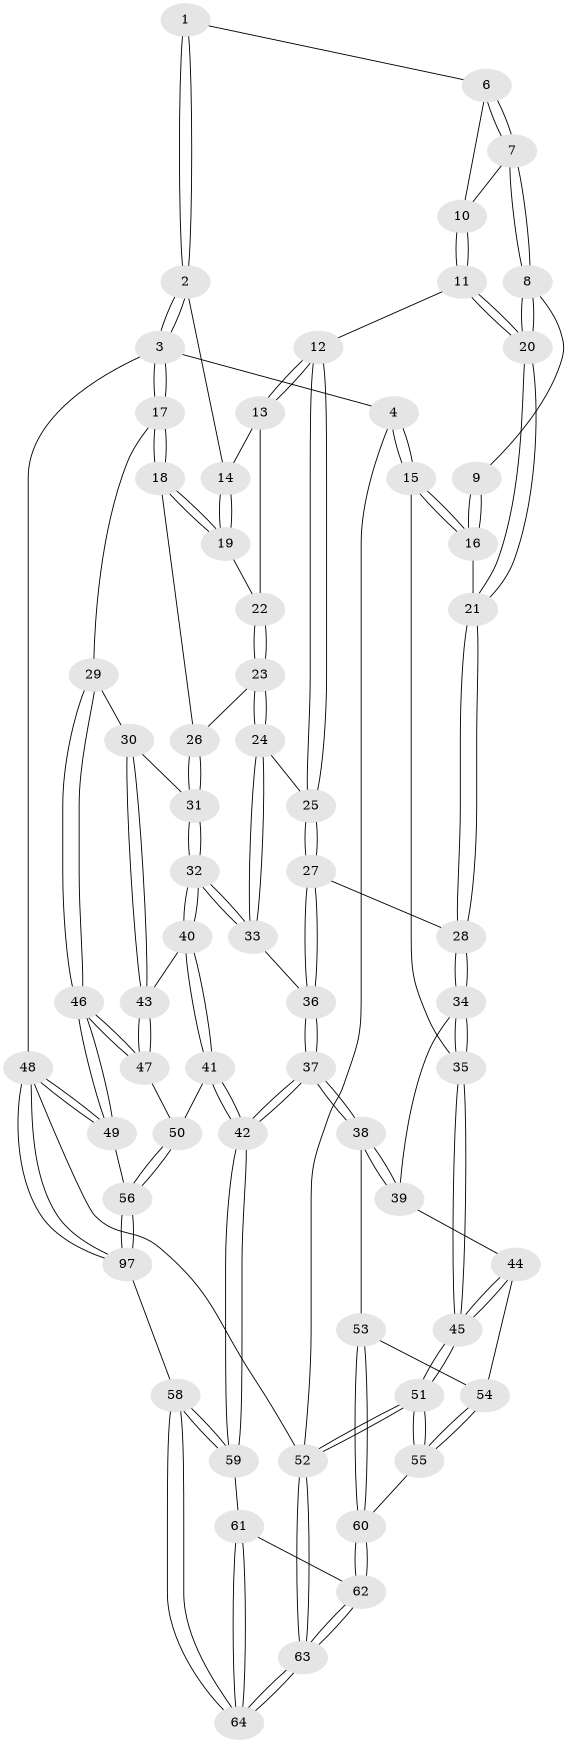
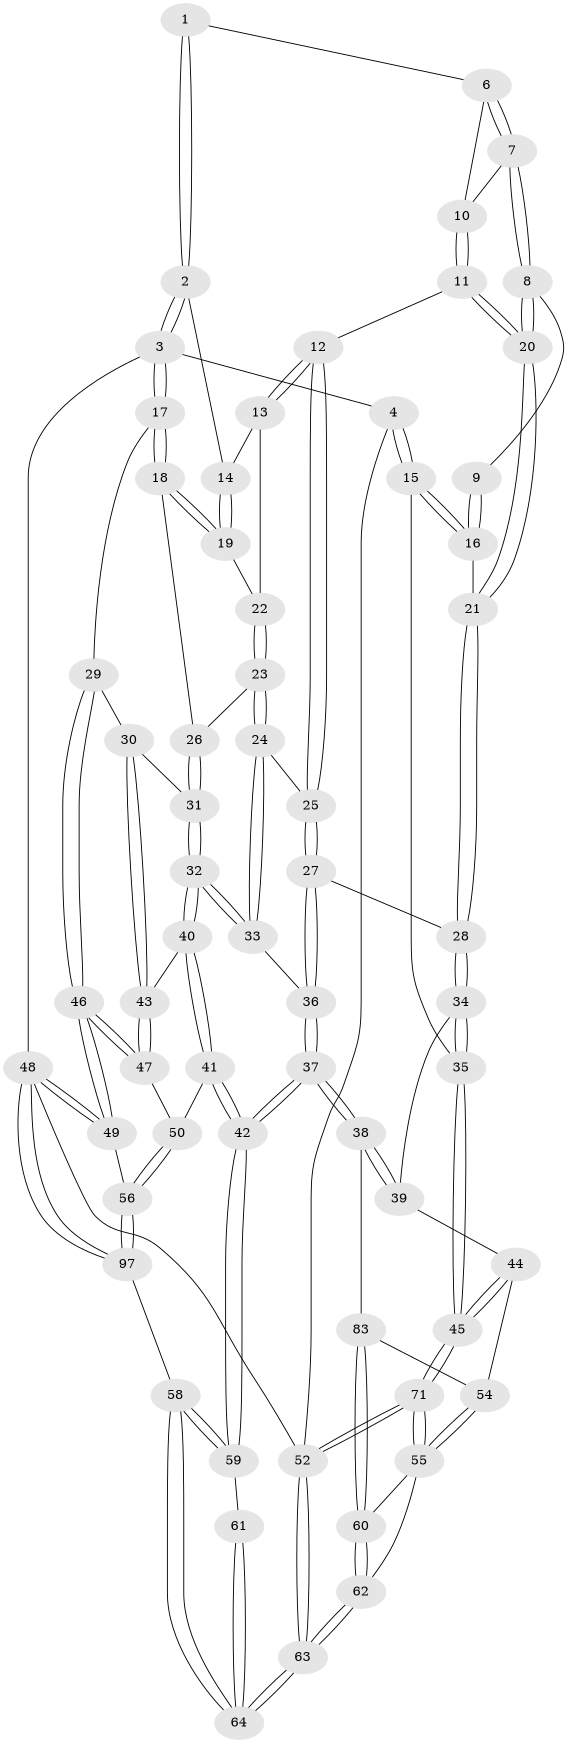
(361, 1330) -> (361, 1330)
(419, 1396) -> (419, 1396)
(290, 1554) -> (400, 1530)
